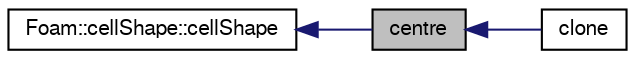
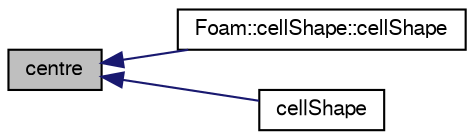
(345, 30) -> (156, 55)
(584, 30) -> (322, 110)
